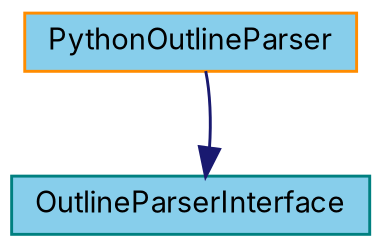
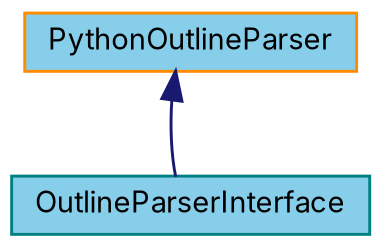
(210, 109) -> (171, 139)
